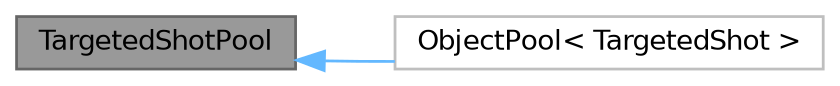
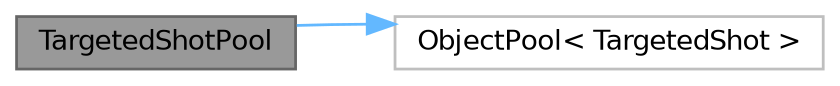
(360, 61) -> (332, 25)
